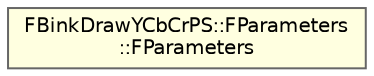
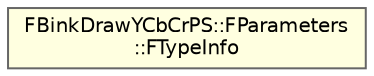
(187, 38) -> (187, 38)
